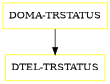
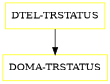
(55, 38) -> (55, 38)
